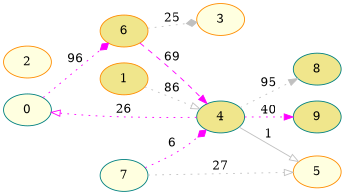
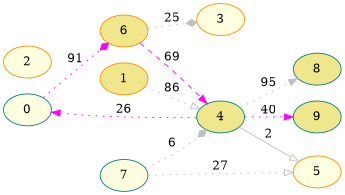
(76, 59) -> (76, 59)
(128, 117) -> (128, 117)
(269, 134) -> (269, 134)
(173, 155) -> (173, 155)
